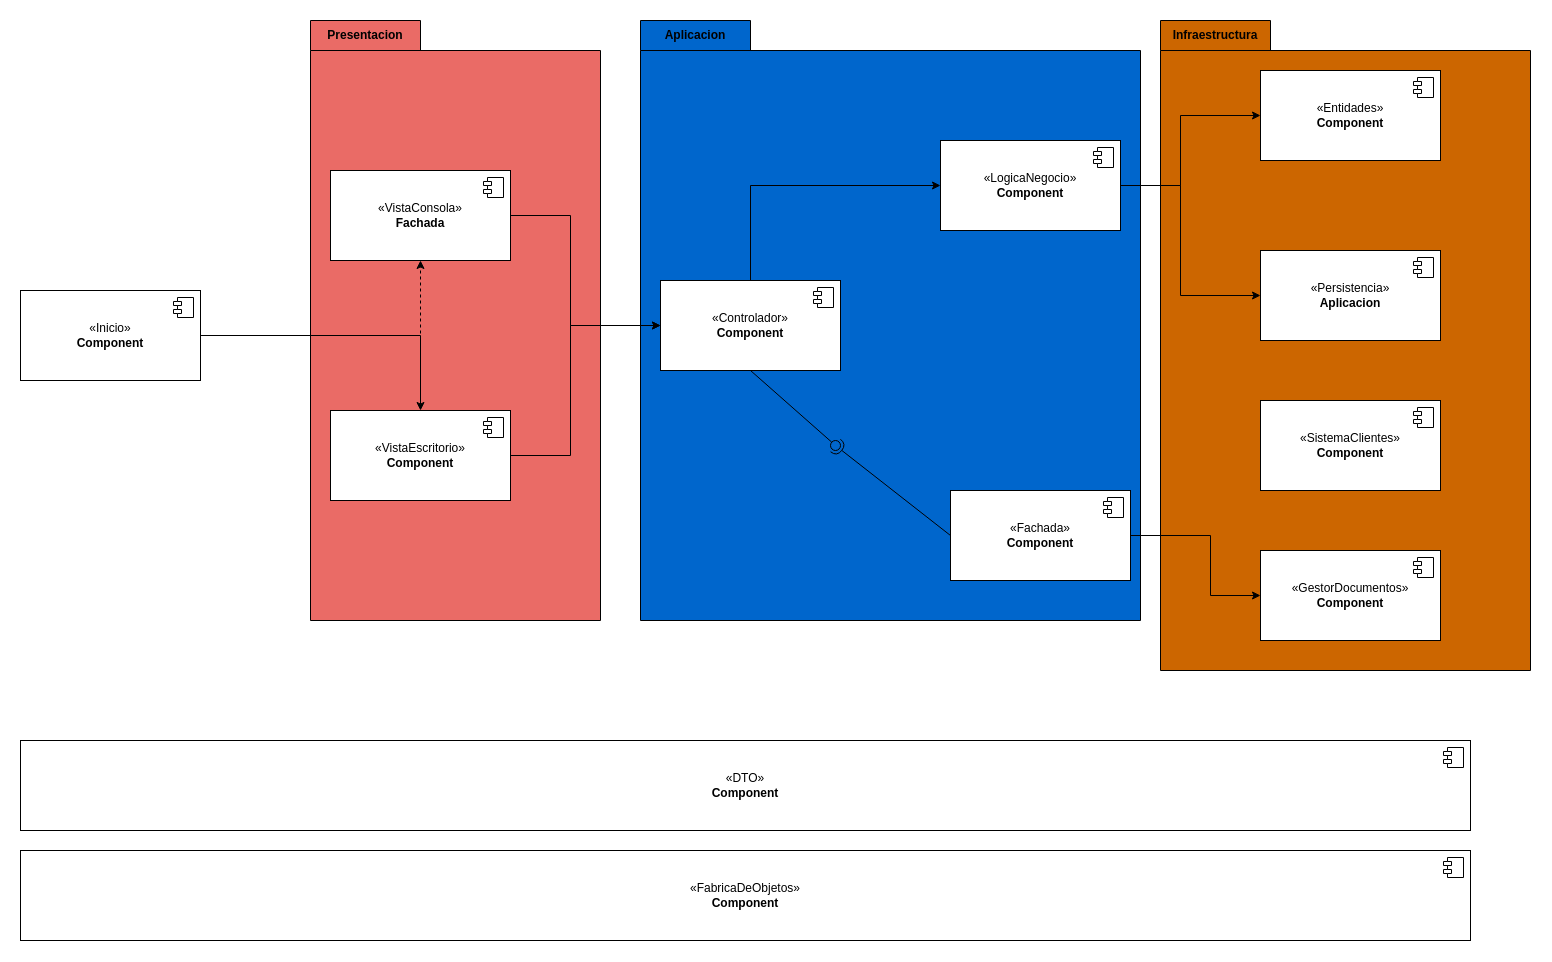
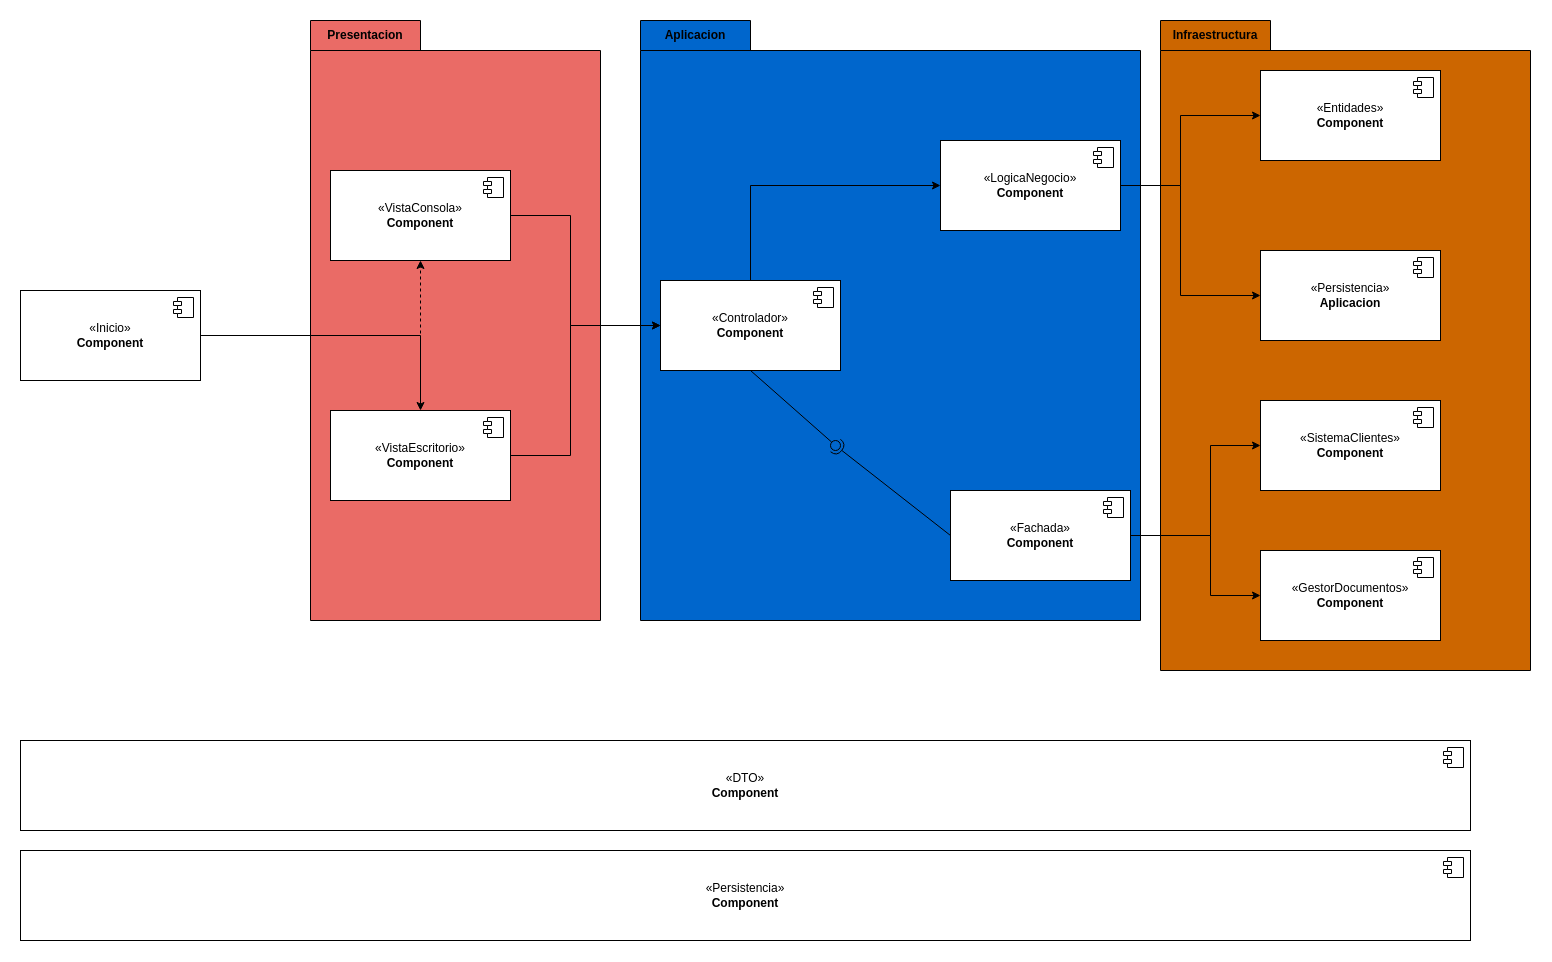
(421, 216) -> (421, 216)
none -> (1211, 468)
(746, 896) -> (746, 896)
